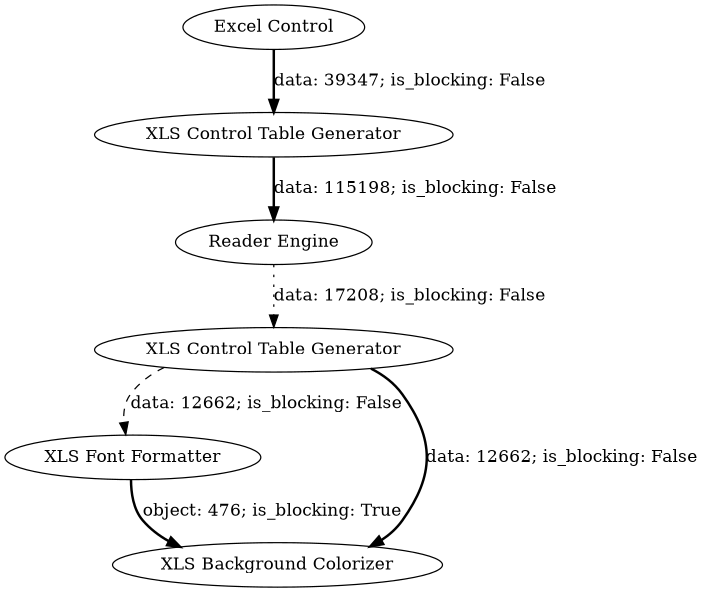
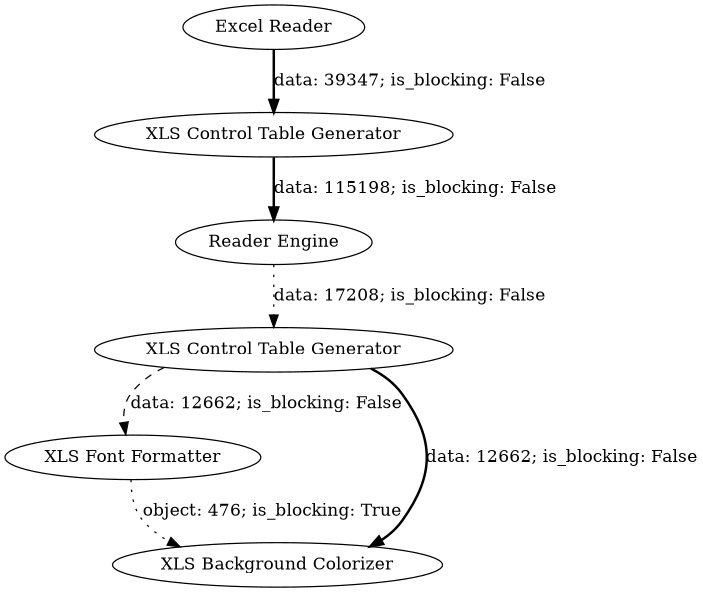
(274, 27) -> (274, 27)
(140, 517) -> (140, 517)
